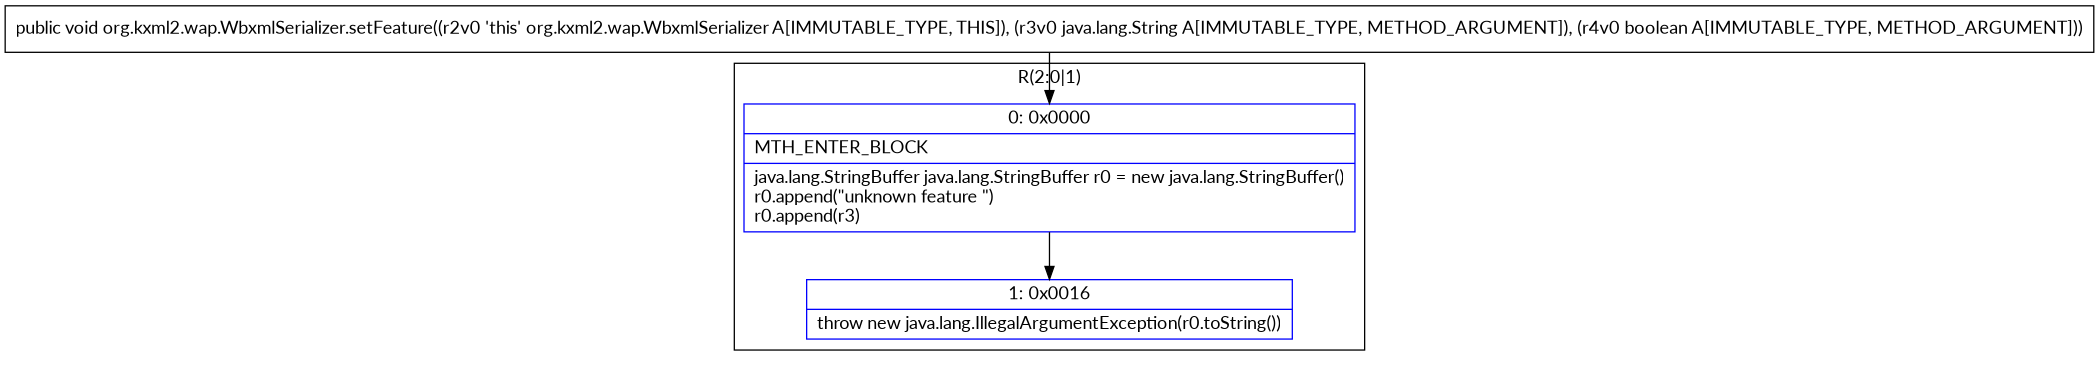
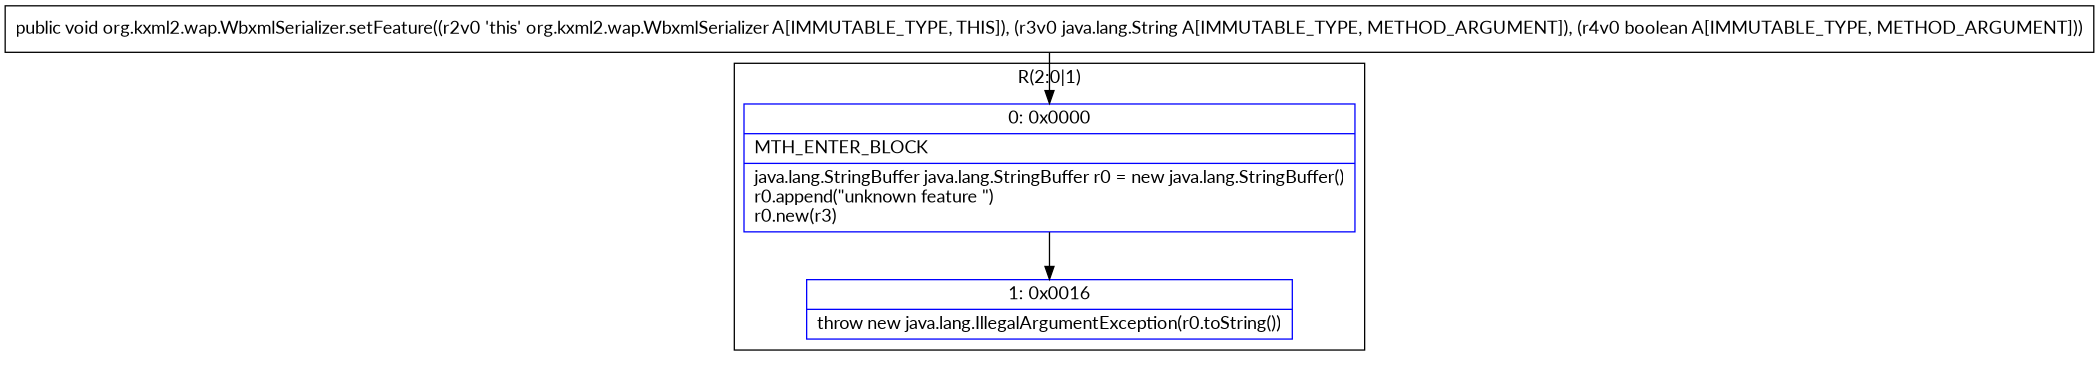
(807, 216) -> (796, 216)
